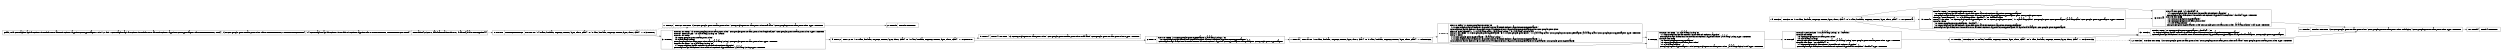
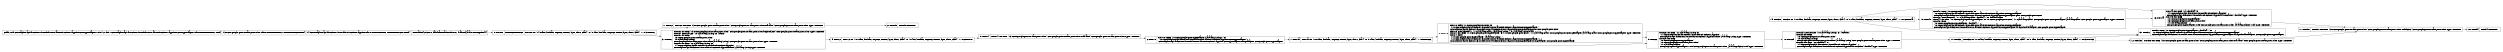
(1059, 40) -> (1142, 38)
